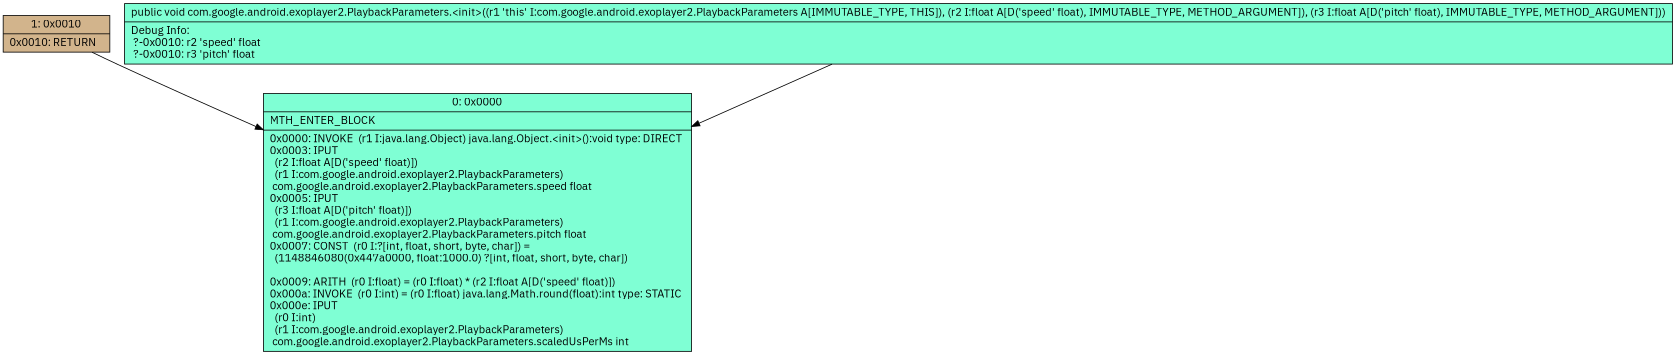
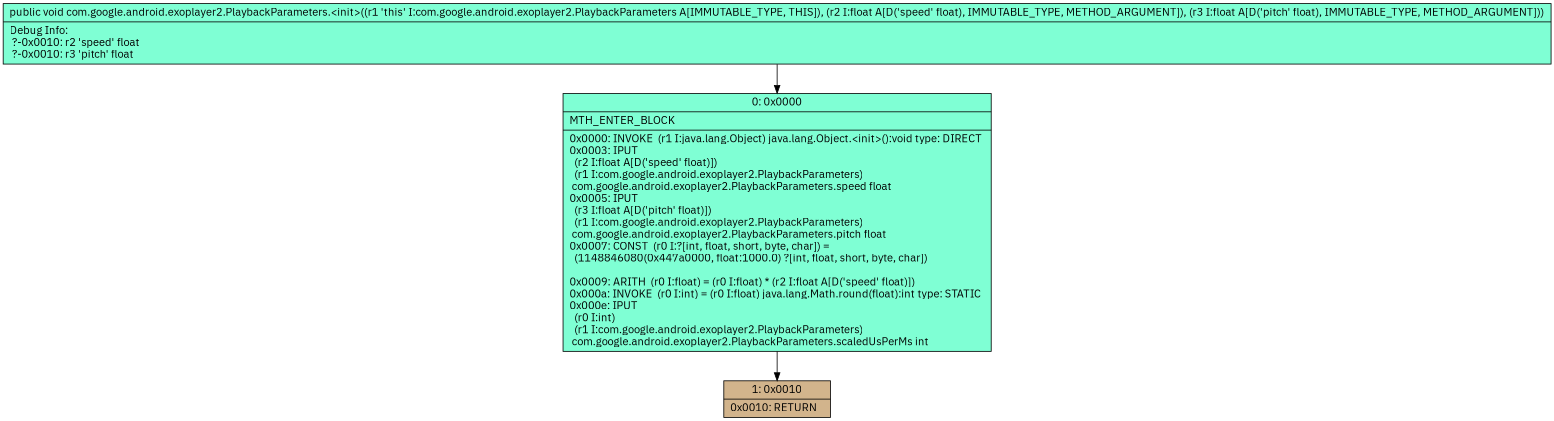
(174, 90) -> (777, 362)
